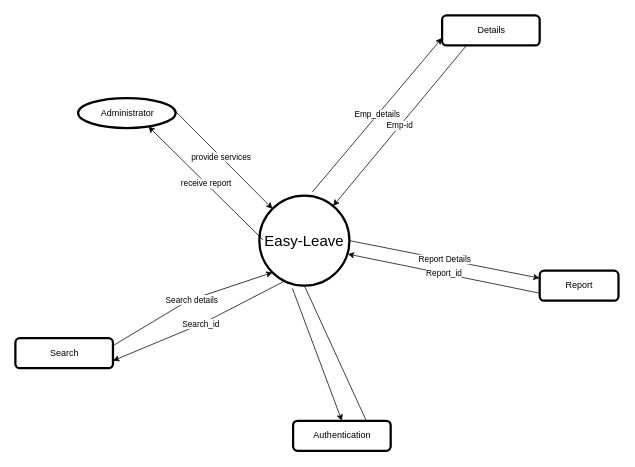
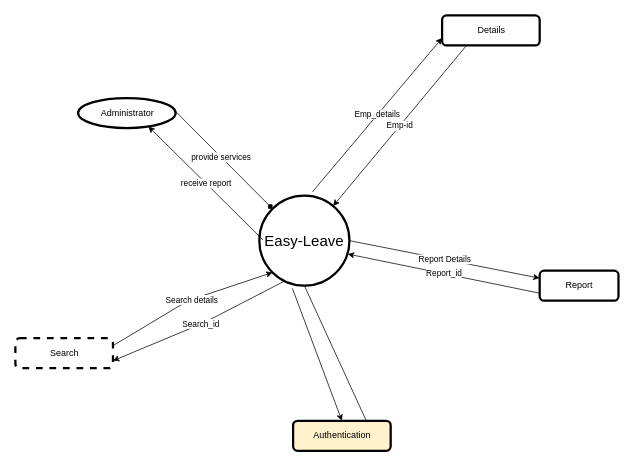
(268, 204) -> (268, 204)
(64, 353) -> (64, 353)
(342, 435) -> (342, 435)
